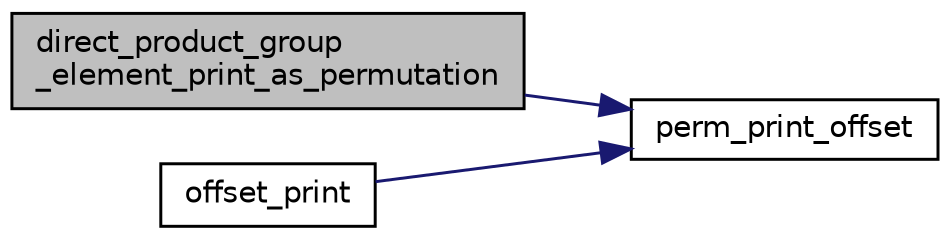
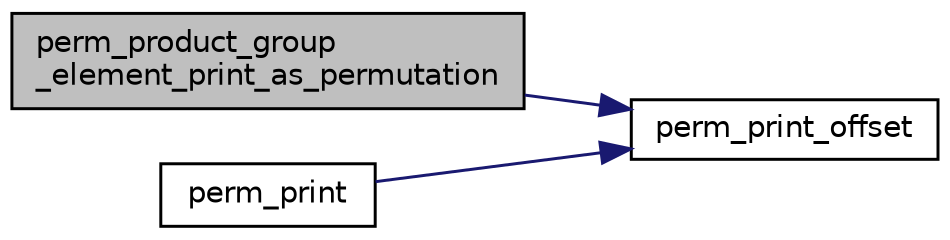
(268, 61) -> (268, 61)
(268, 195) -> (268, 195)
